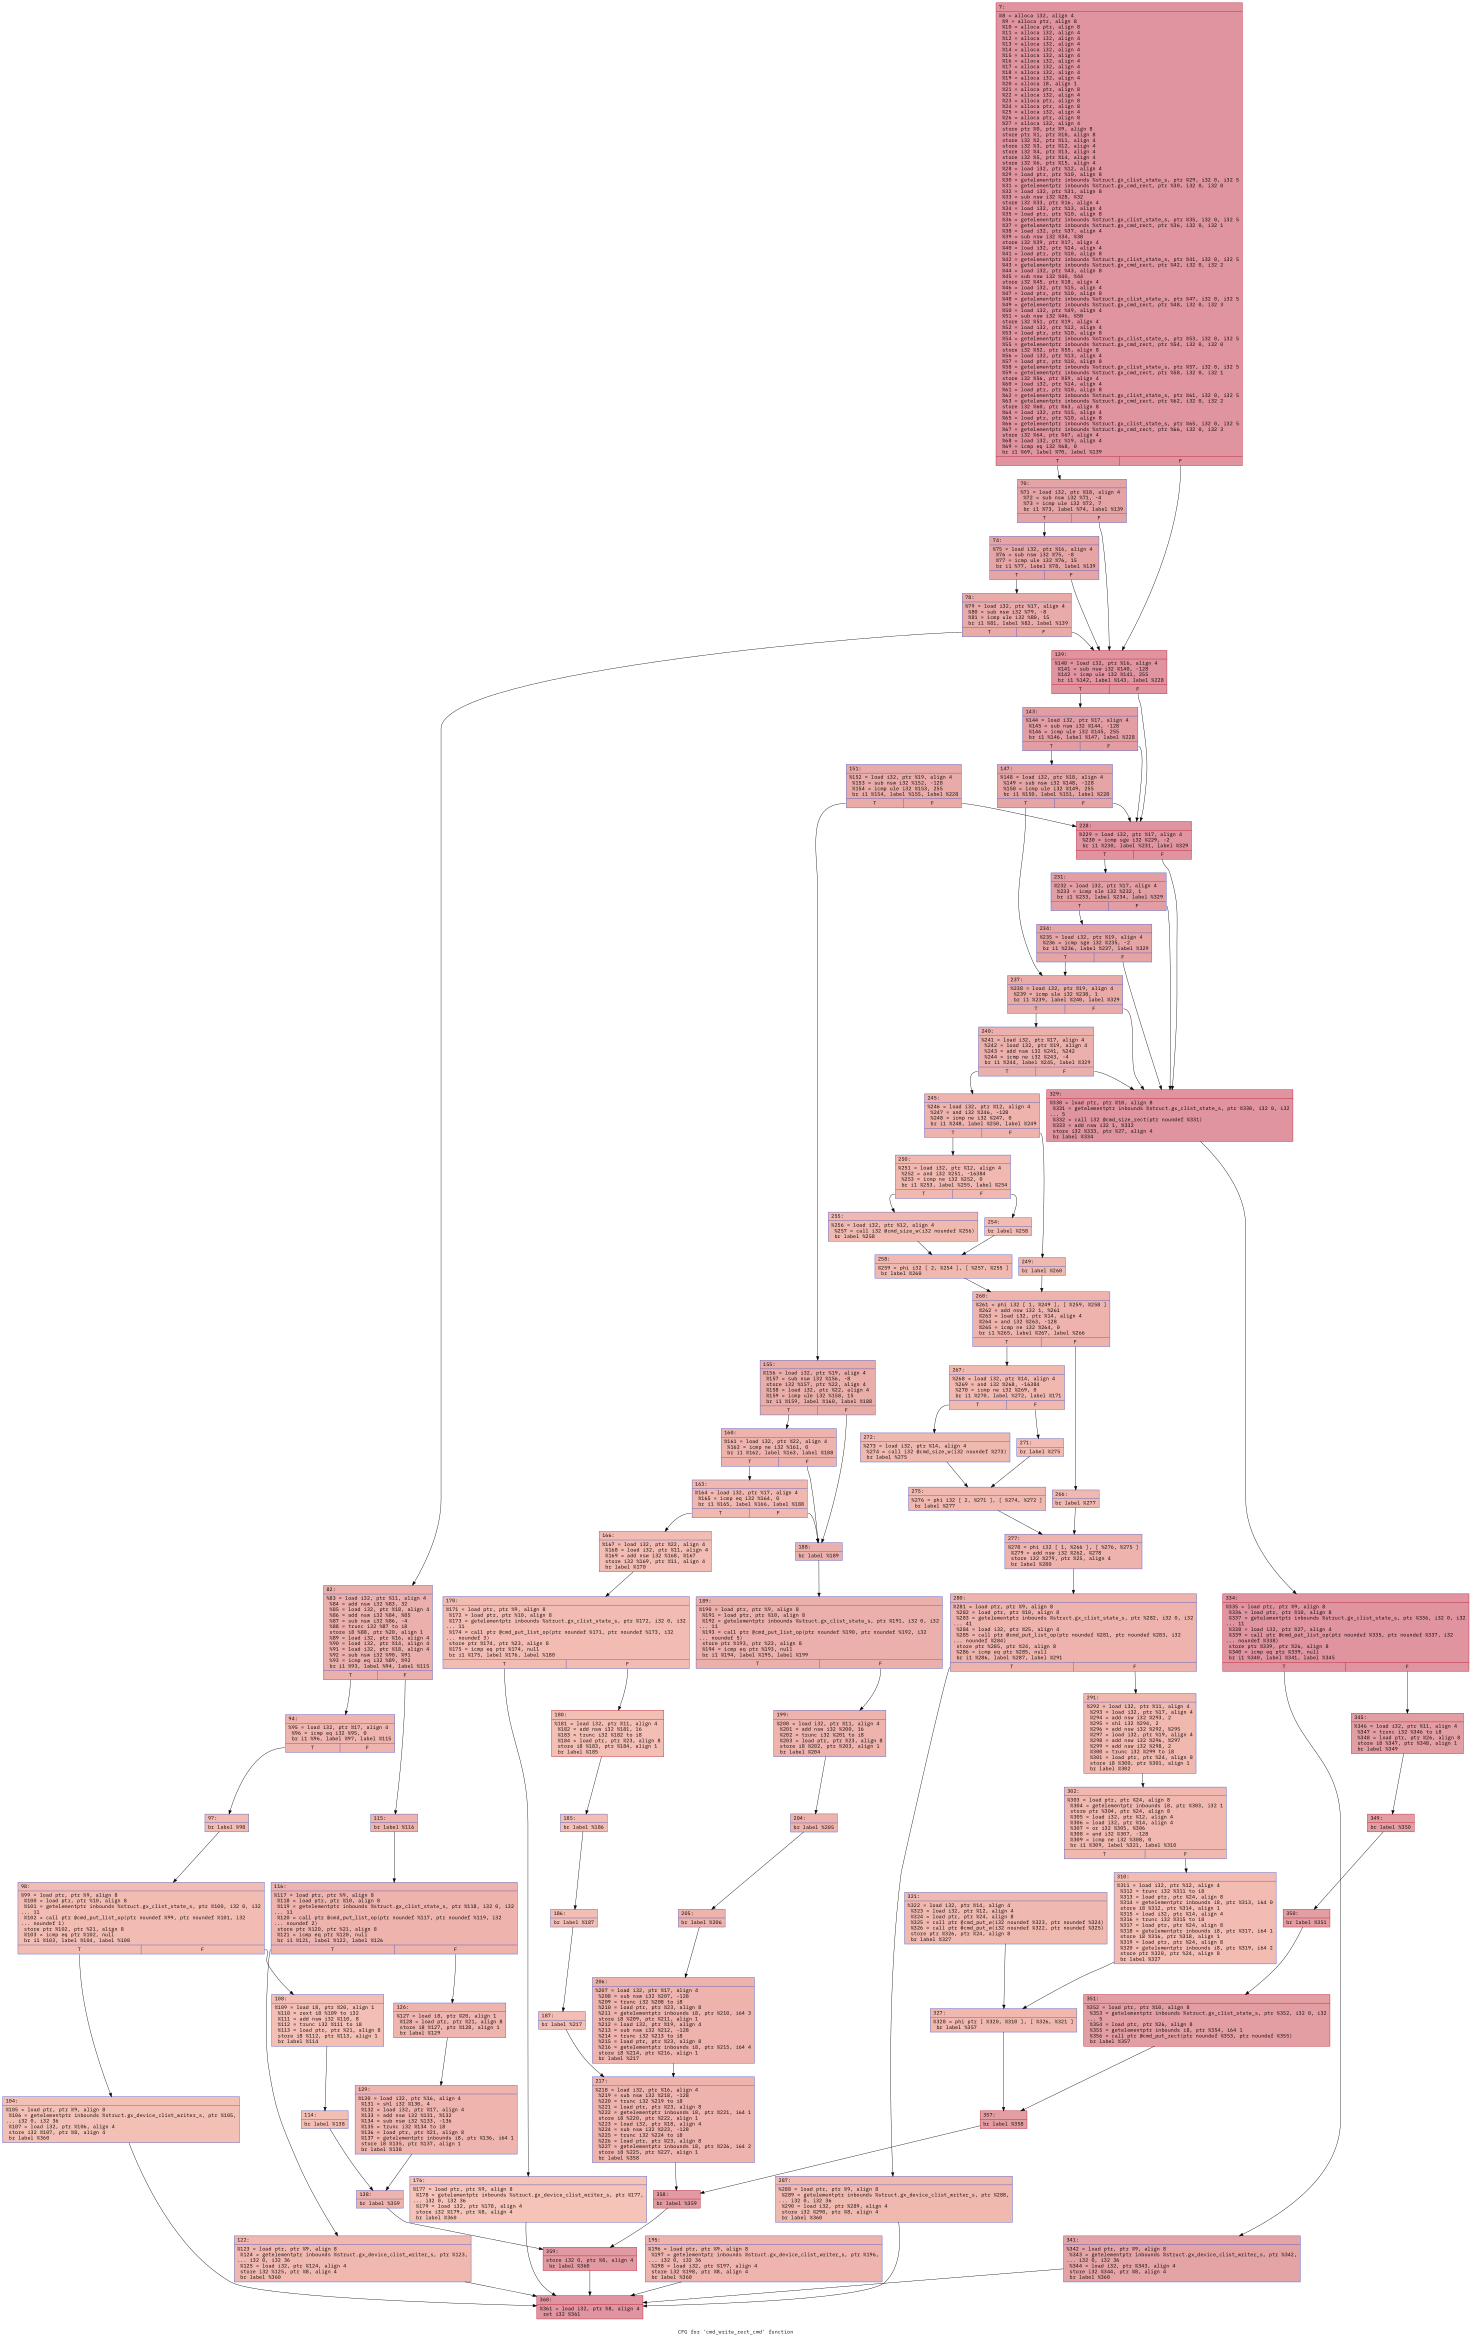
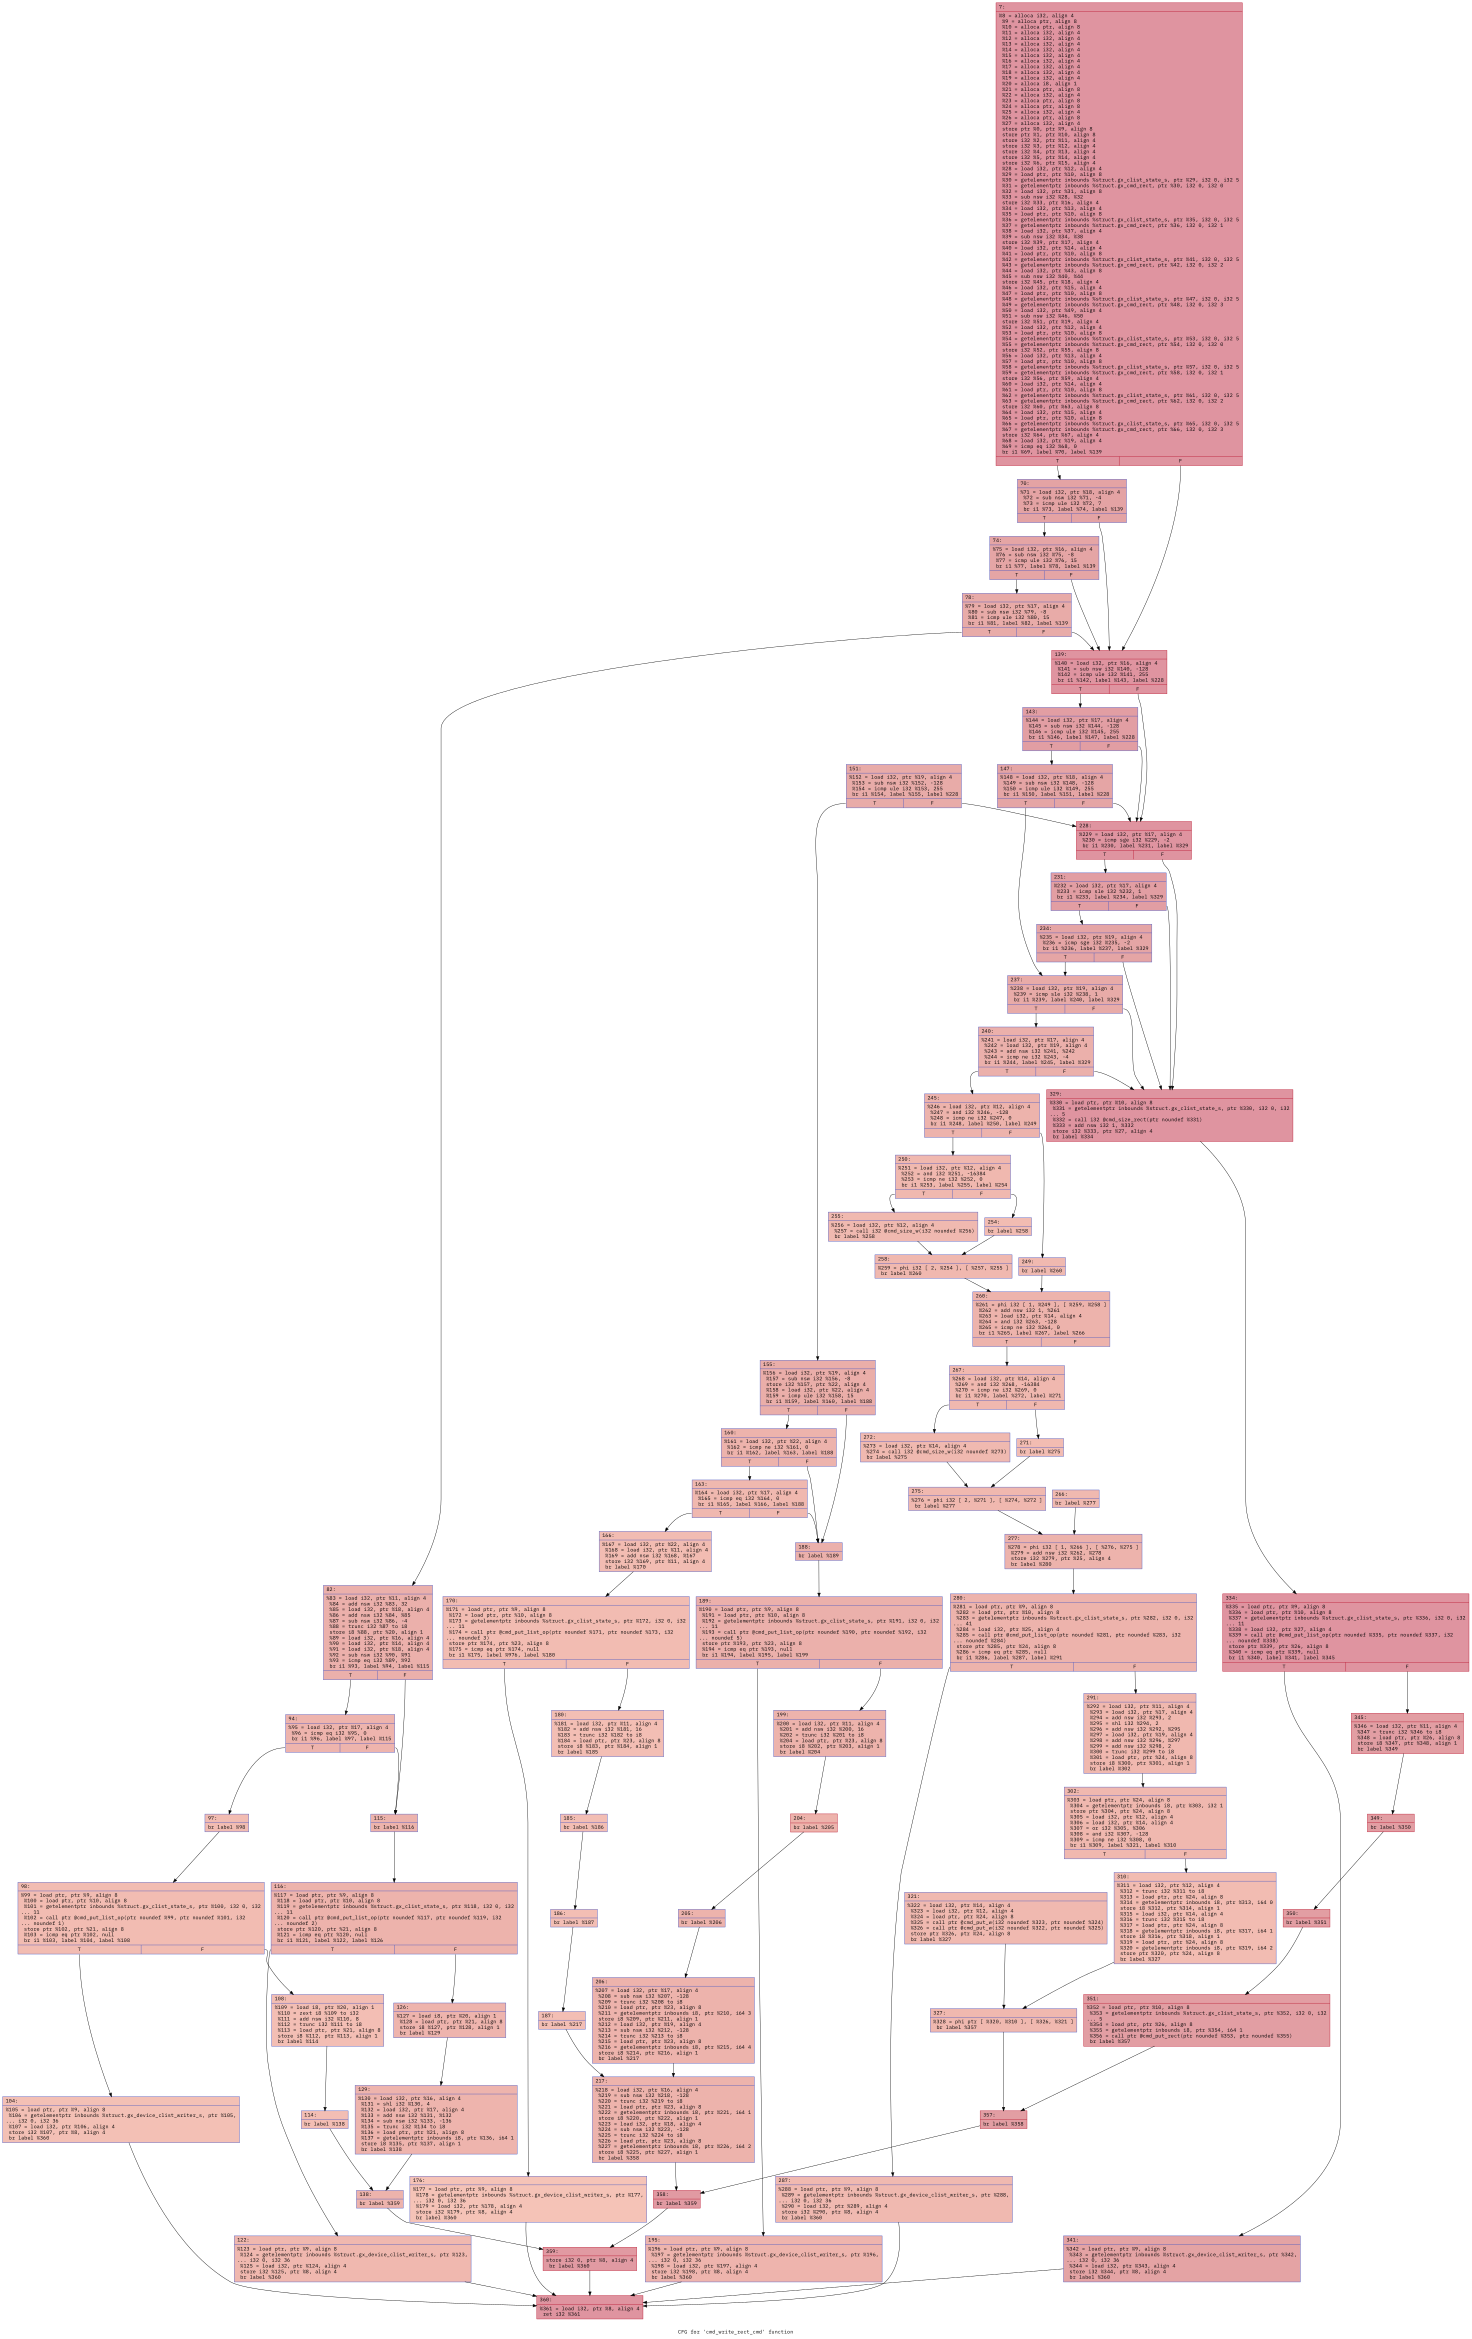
(1007, 1396) -> (1007, 1396)
(1076, 1416) -> none
(501, 1655) -> (501, 1655)
(608, 1733) -> (608, 1733)
(830, 1741) -> (830, 1741)
none -> (398, 1779)
(814, 1823) -> (814, 1823)
none -> (759, 1951)
